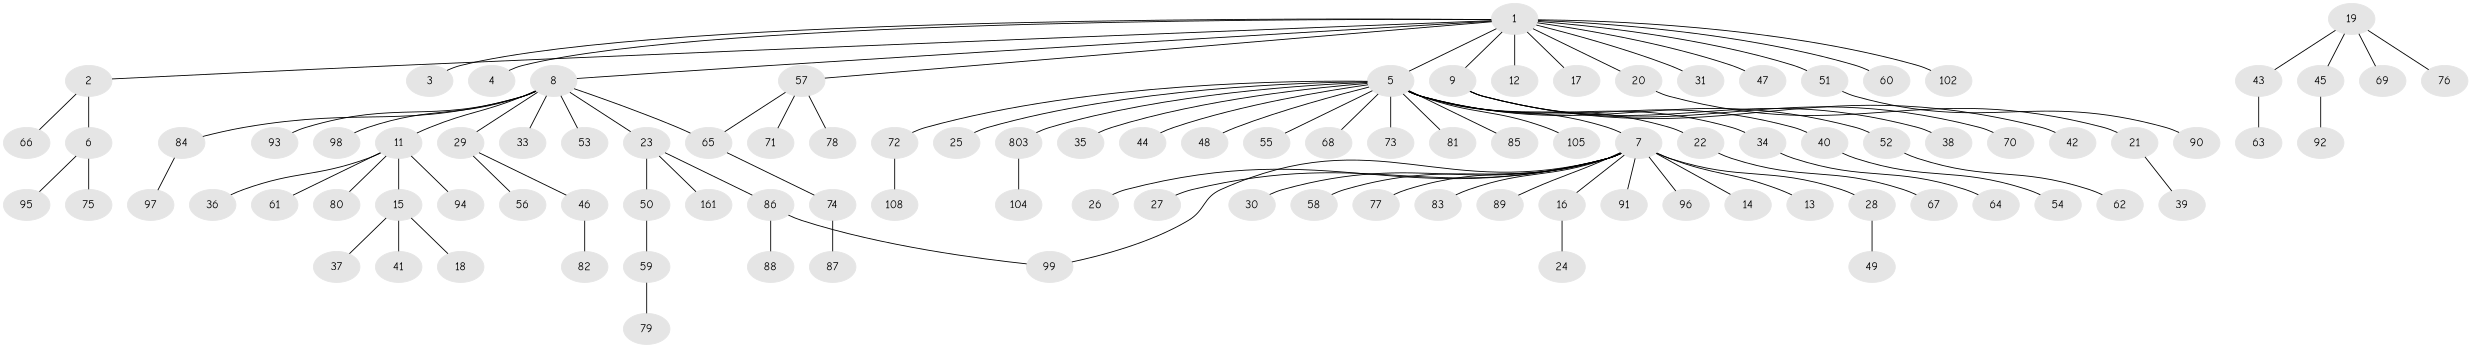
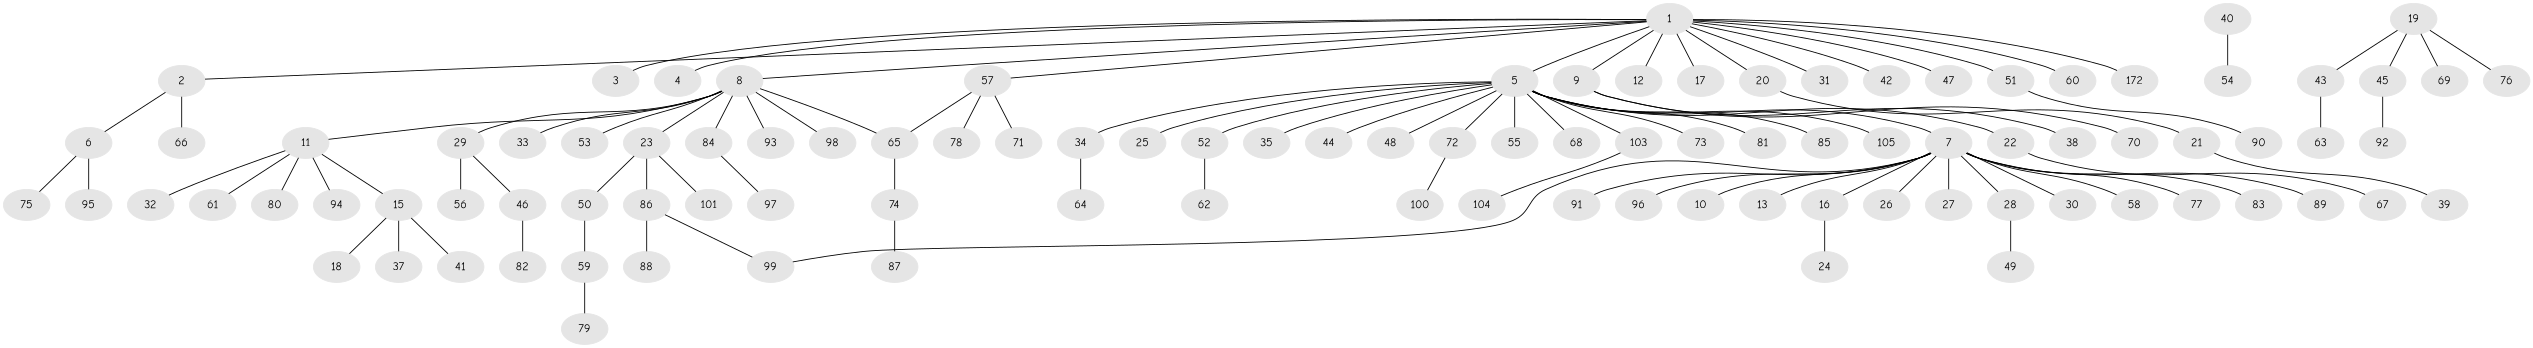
(1949, 81) -> (2135, 81)
(1608, 112) -> none
(1763, 112) -> (1782, 43)
(1019, 143) -> (1639, 143)
(213, 205) -> (151, 205)
(709, 205) -> (709, 205)
(895, 205) -> (1420, 205)
(1748, 205) -> (1701, 205)
